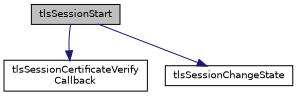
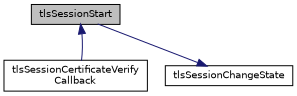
(69, 37) -> (82, 47)
